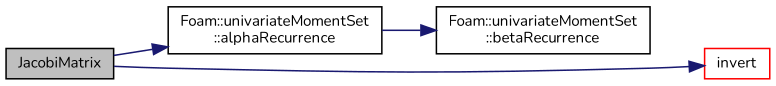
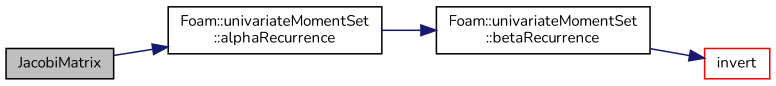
(402, 72) -> (670, 52)
